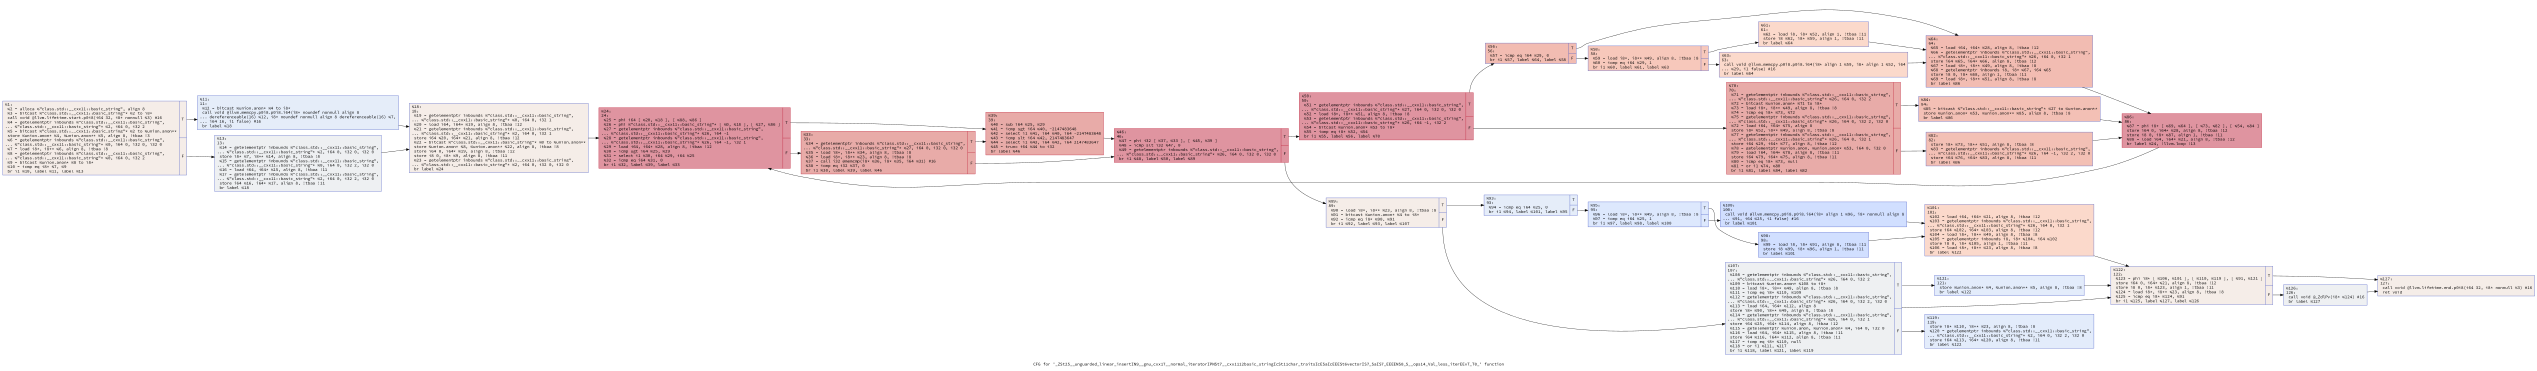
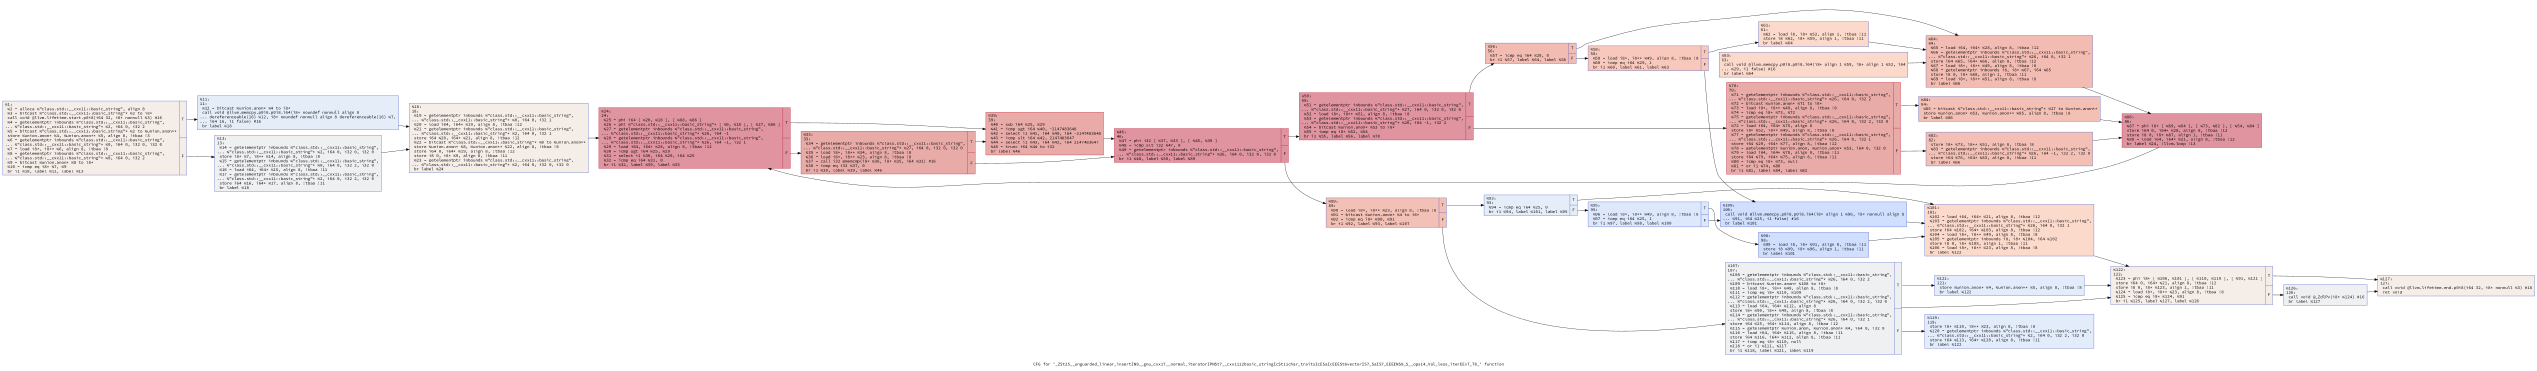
(1712, 65) -> (1712, 145)
none -> (1754, 189)
(1386, 213) -> (1386, 213)
